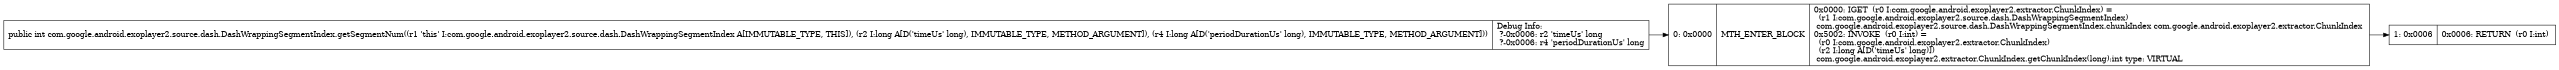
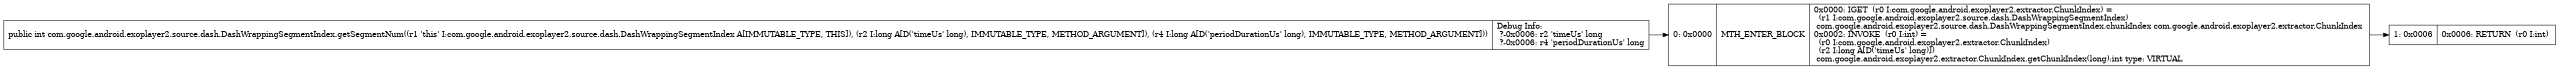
(1872, 35) -> (1872, 35)
